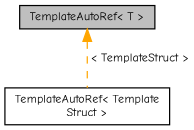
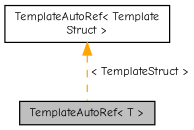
(87, 65) -> (87, 78)
